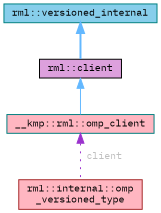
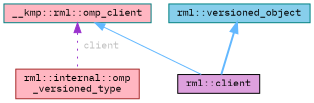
(80, 13) -> (239, 13)
(80, 101) -> (153, 51)
